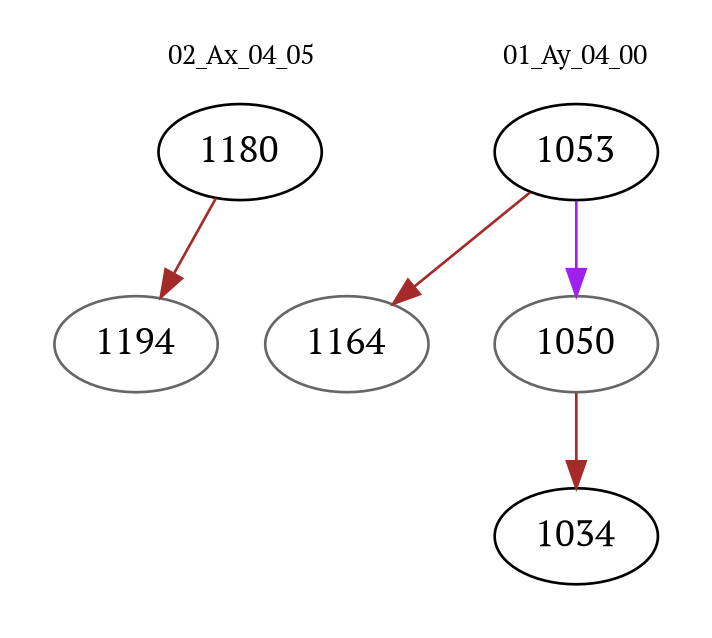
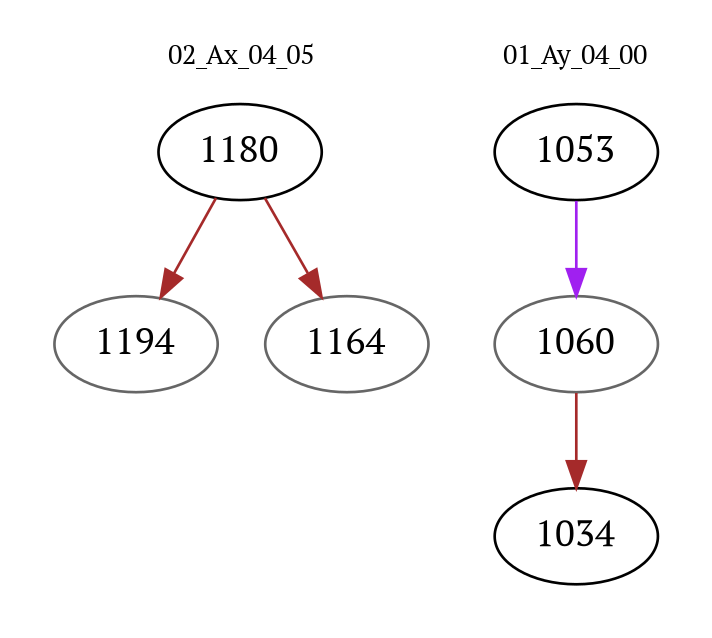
(489, 226) -> (286, 236)
(576, 344) -> (576, 344)
